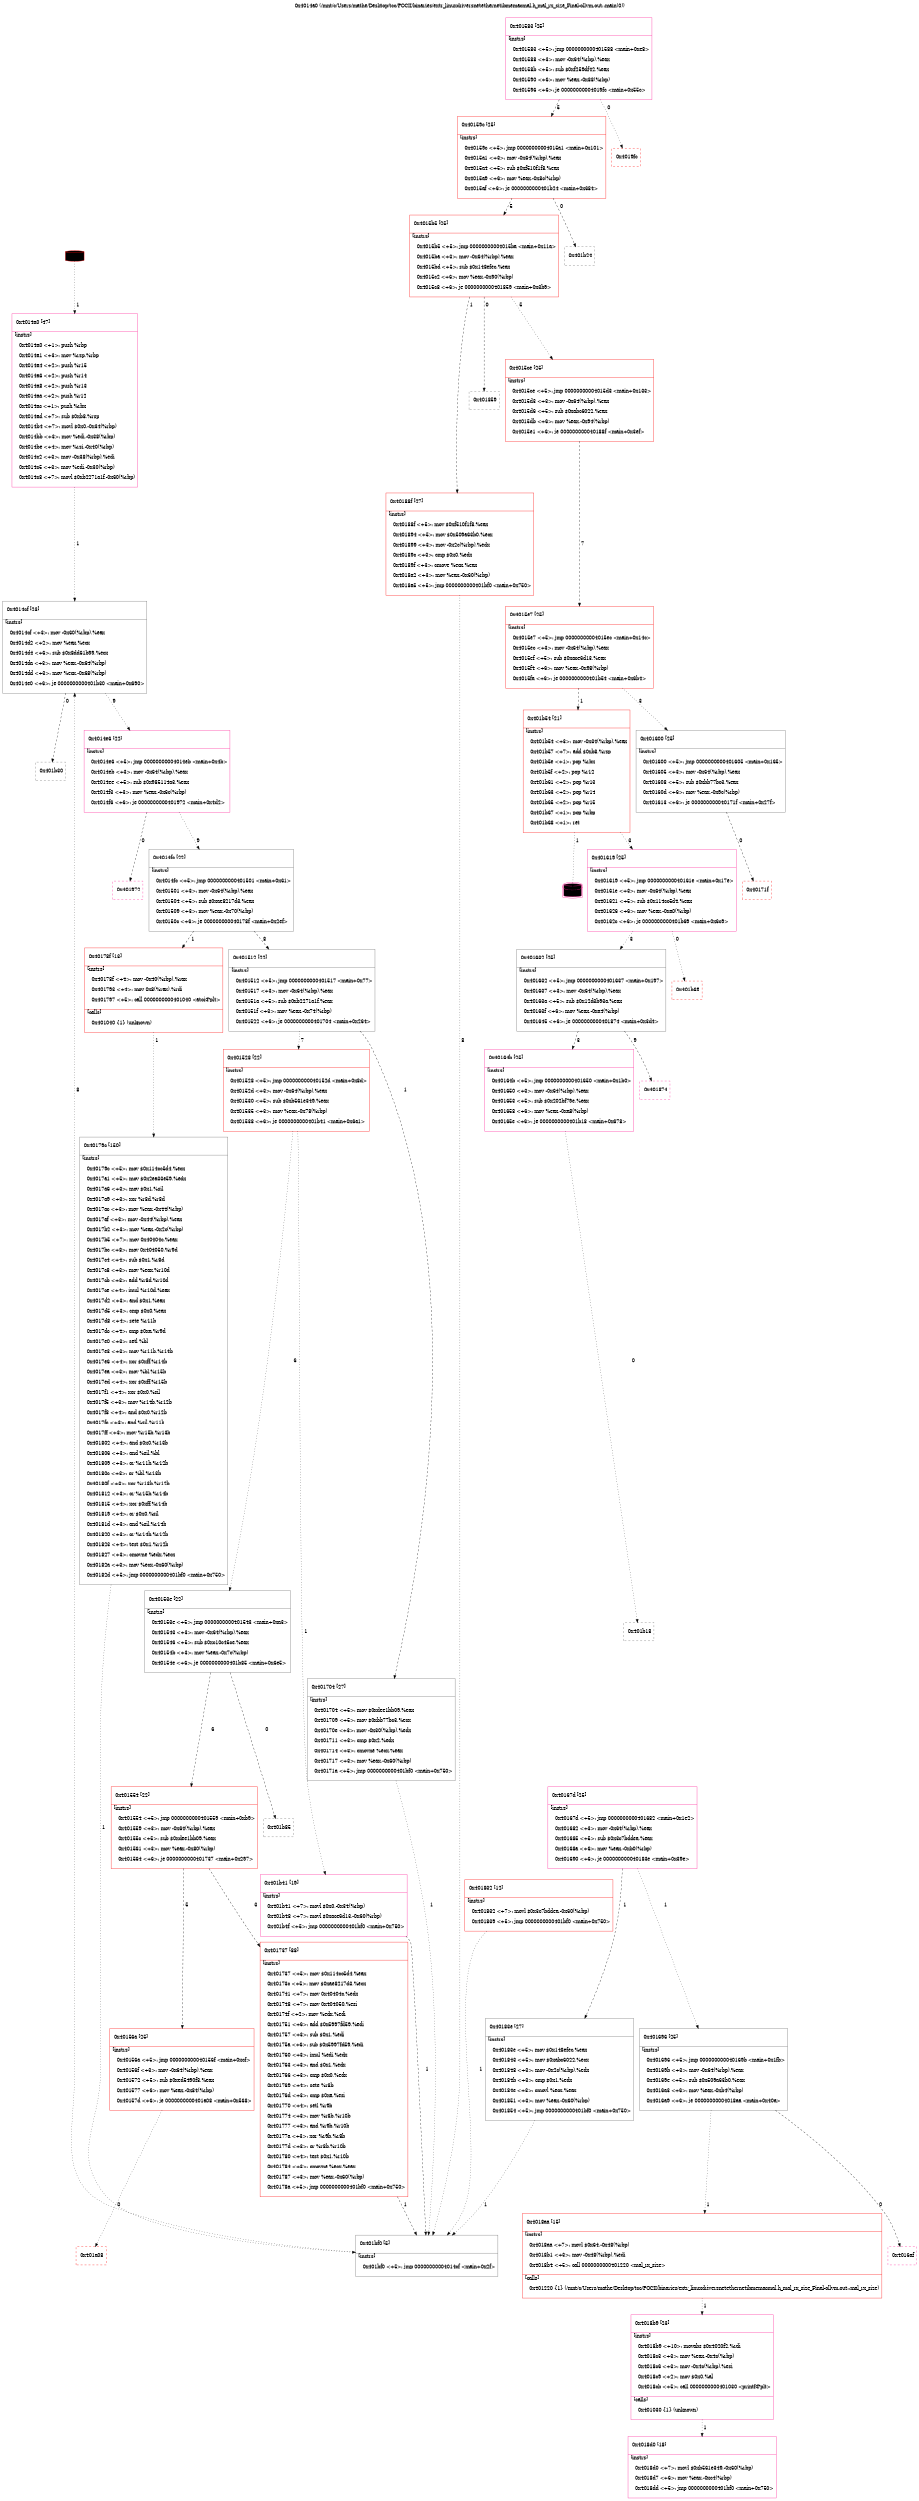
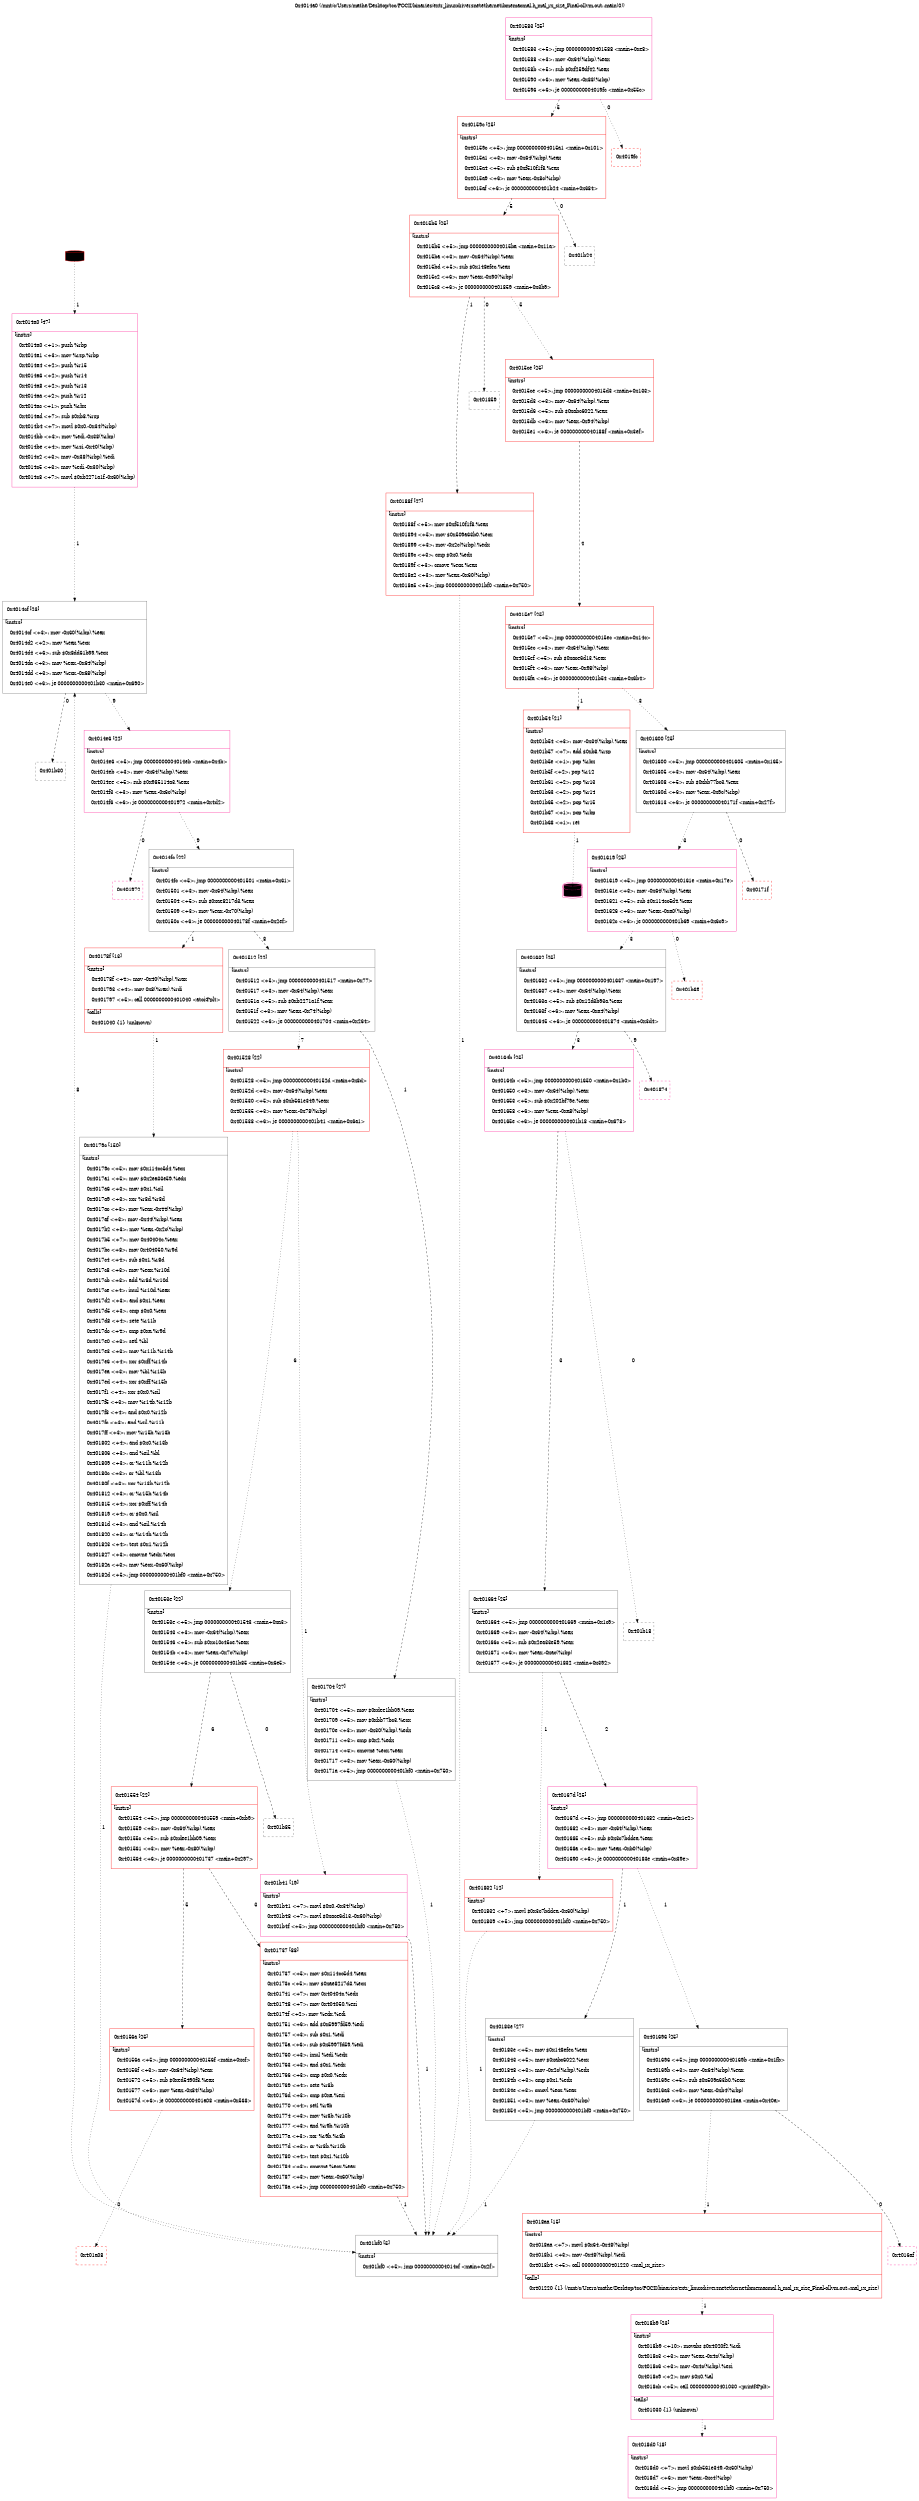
(582, 544) -> (582, 544)
(625, 839) -> (687, 829)
(462, 1041) -> (462, 1041)
none -> (543, 1632)
